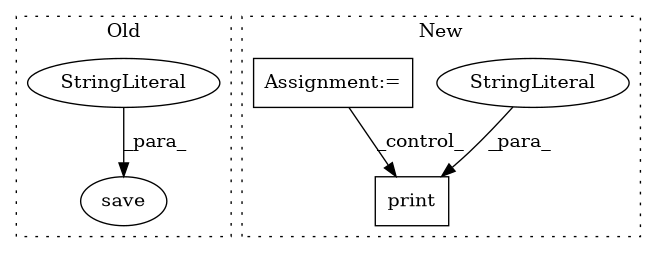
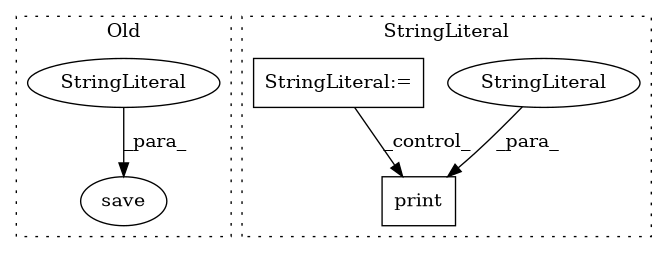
(441, 32) -> (447, 32)
(333, 83) -> (339, 83)
